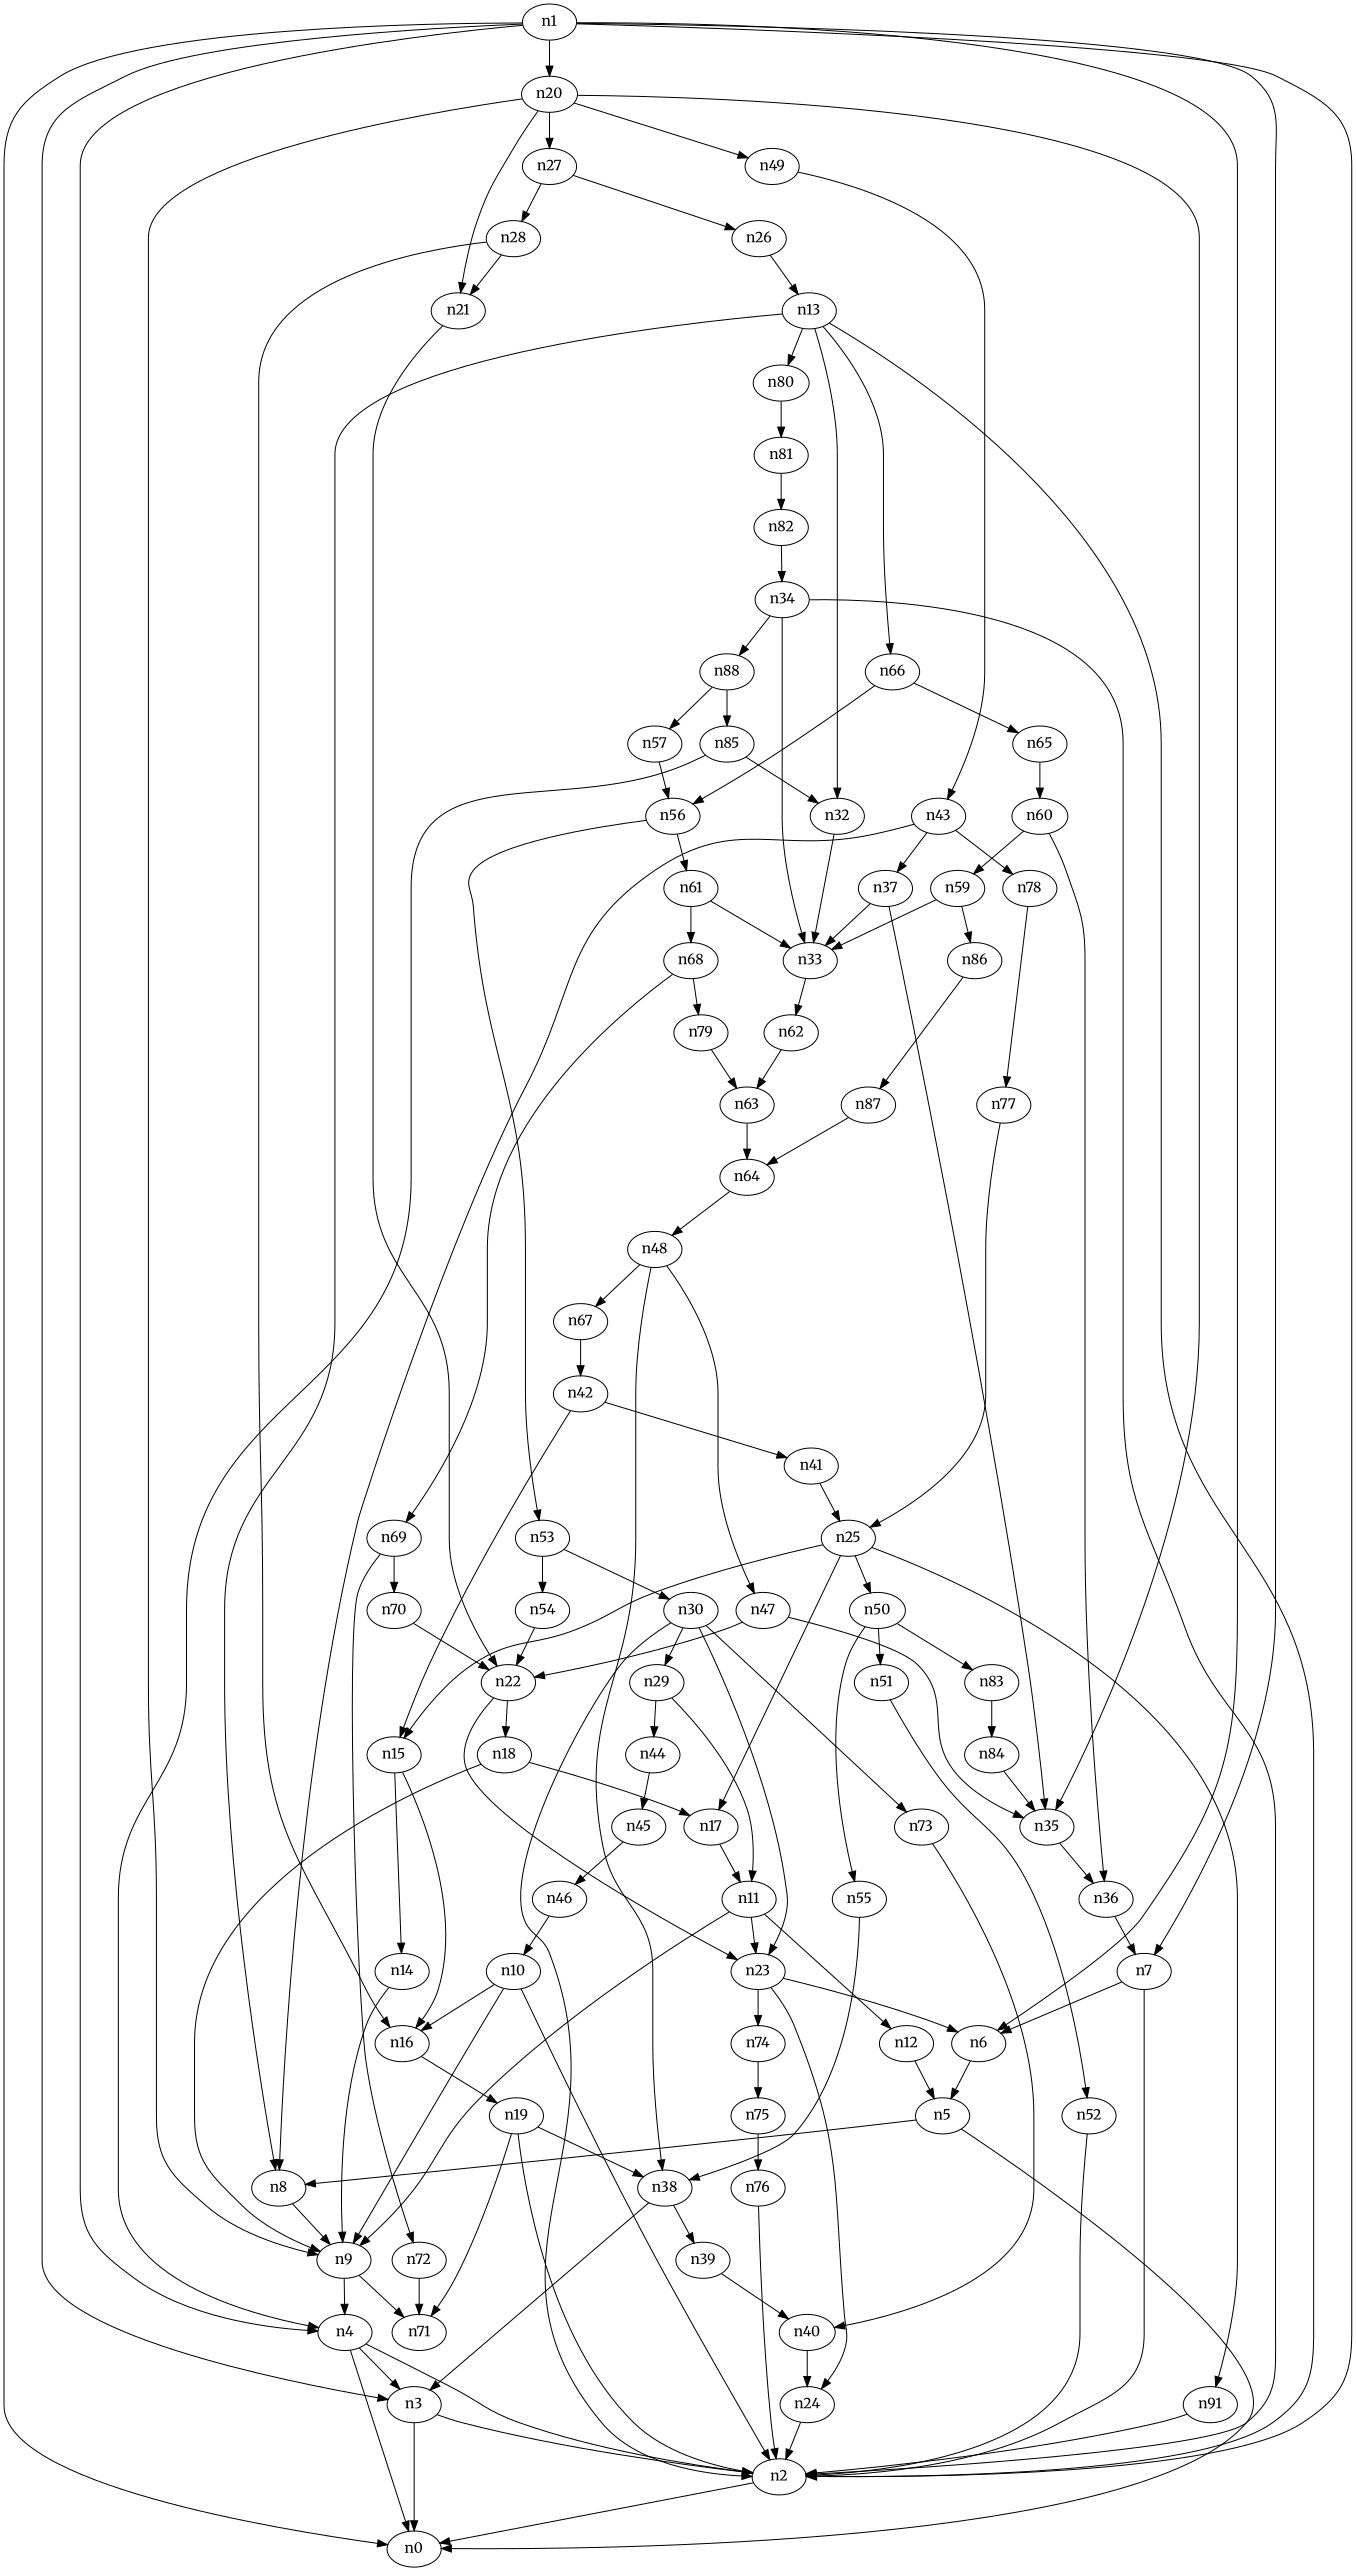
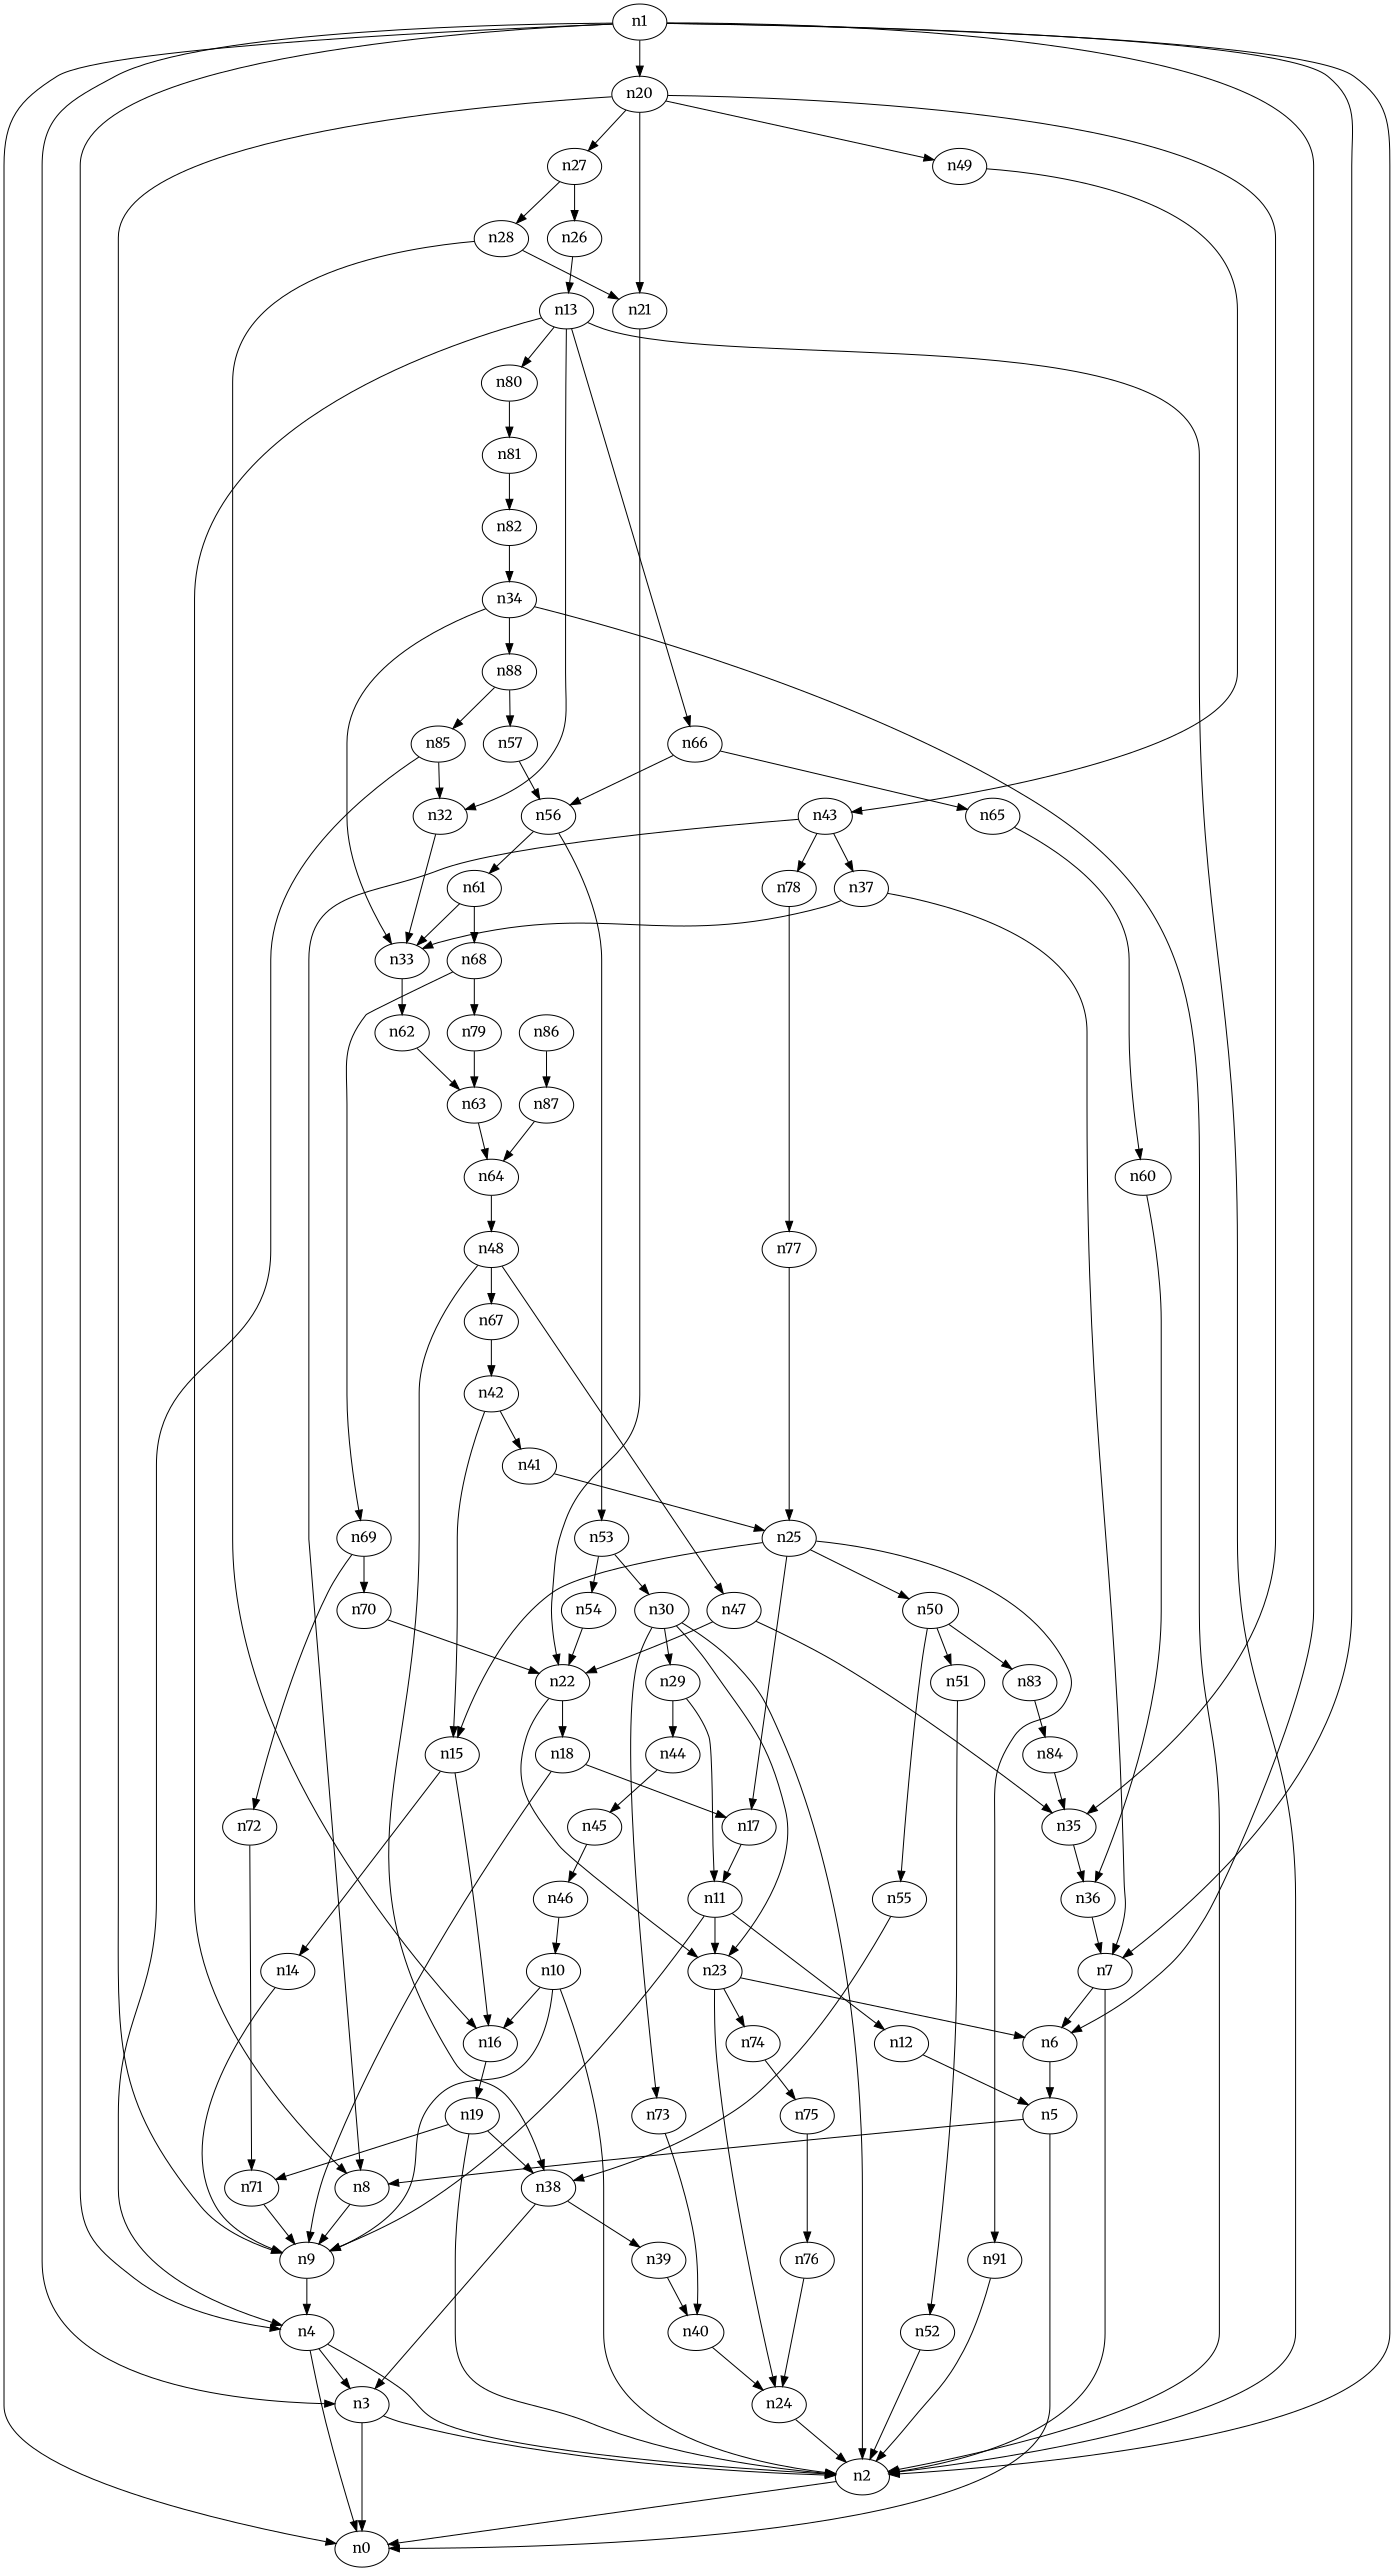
(958, 888) -> none
(975, 1351) -> (1094, 1359)
(378, 2293) -> (276, 2220)
(764, 2328) -> (794, 2328)
